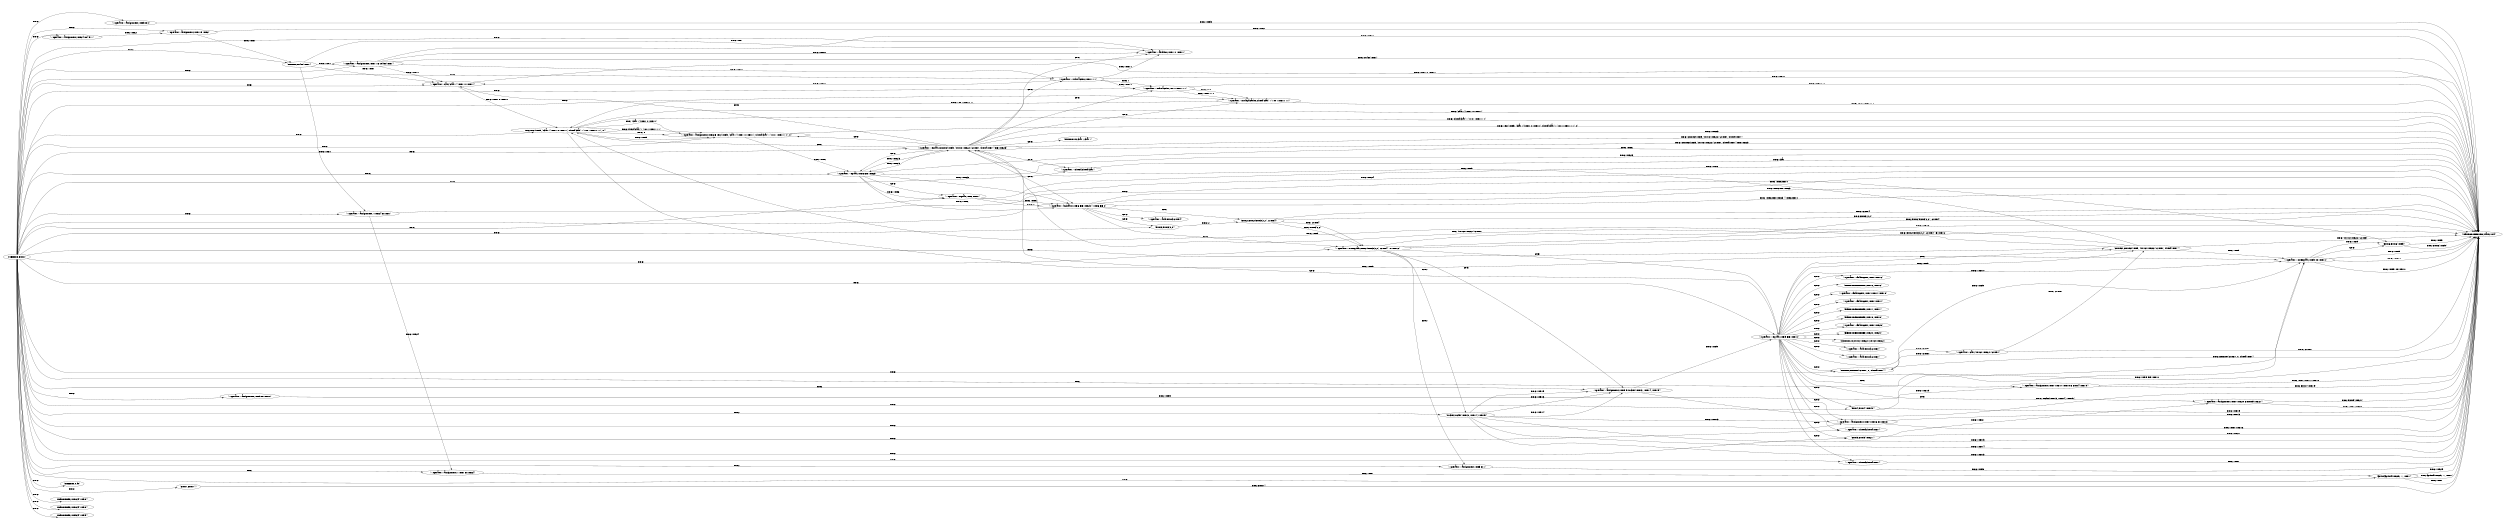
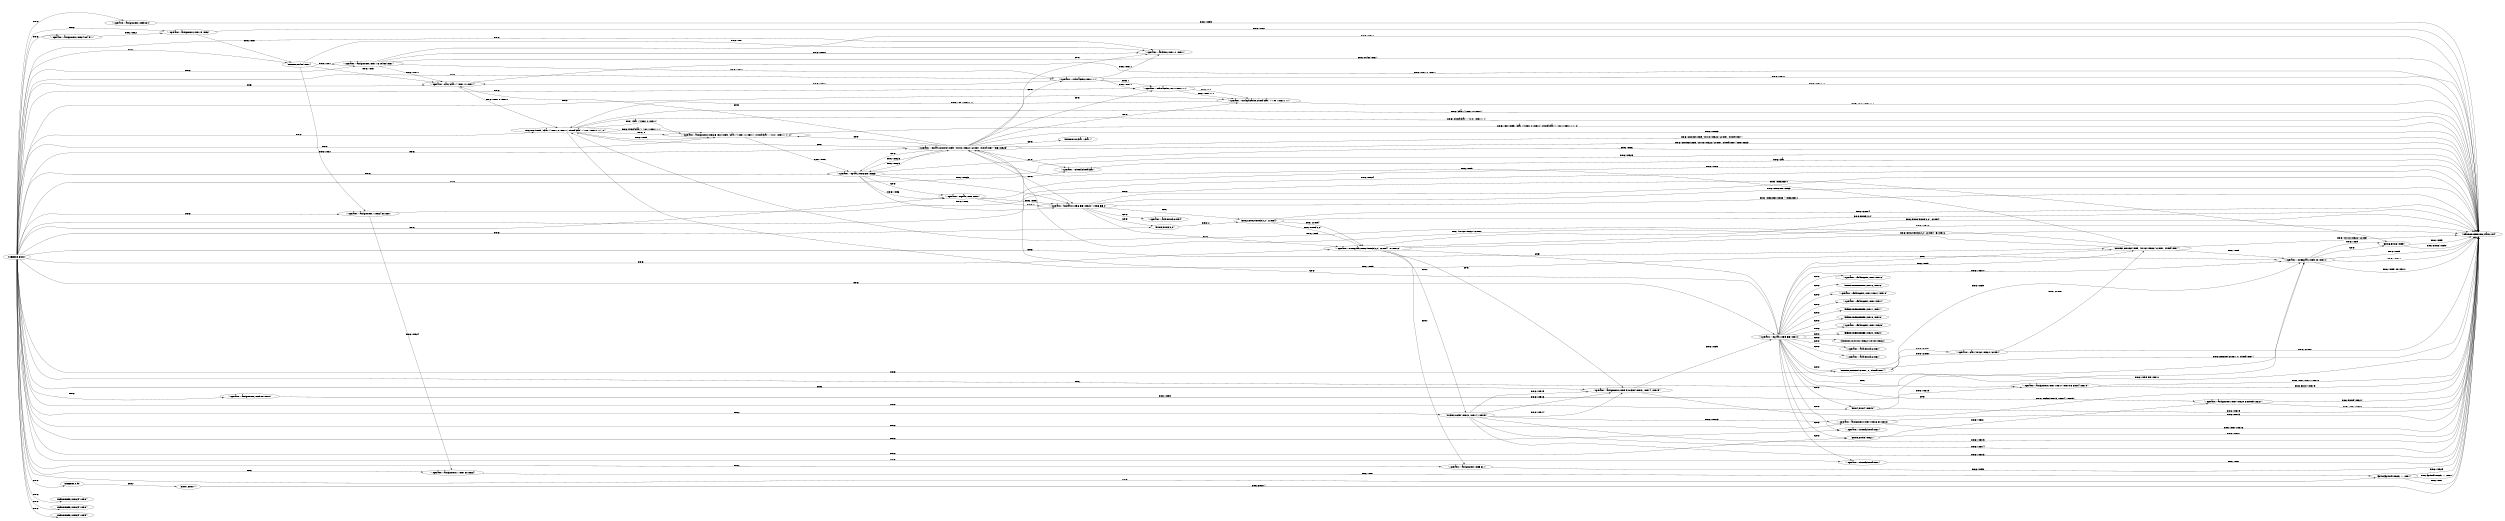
(1801, 393) -> none
(25, 445) -> (129, 485)
